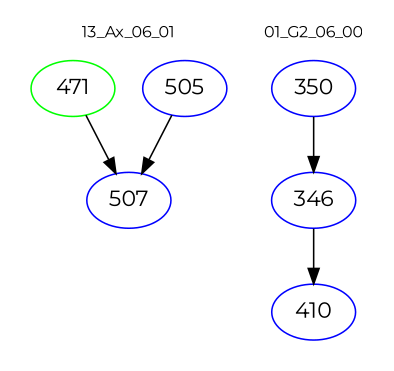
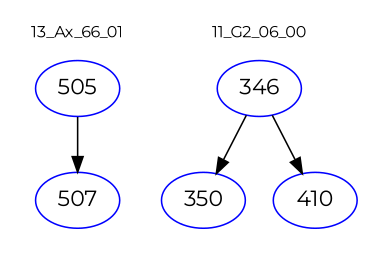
(129, 33) -> (78, 33)
(314, 33) -> (259, 33)
(73, 89) -> none
(314, 137) -> (235, 137)
